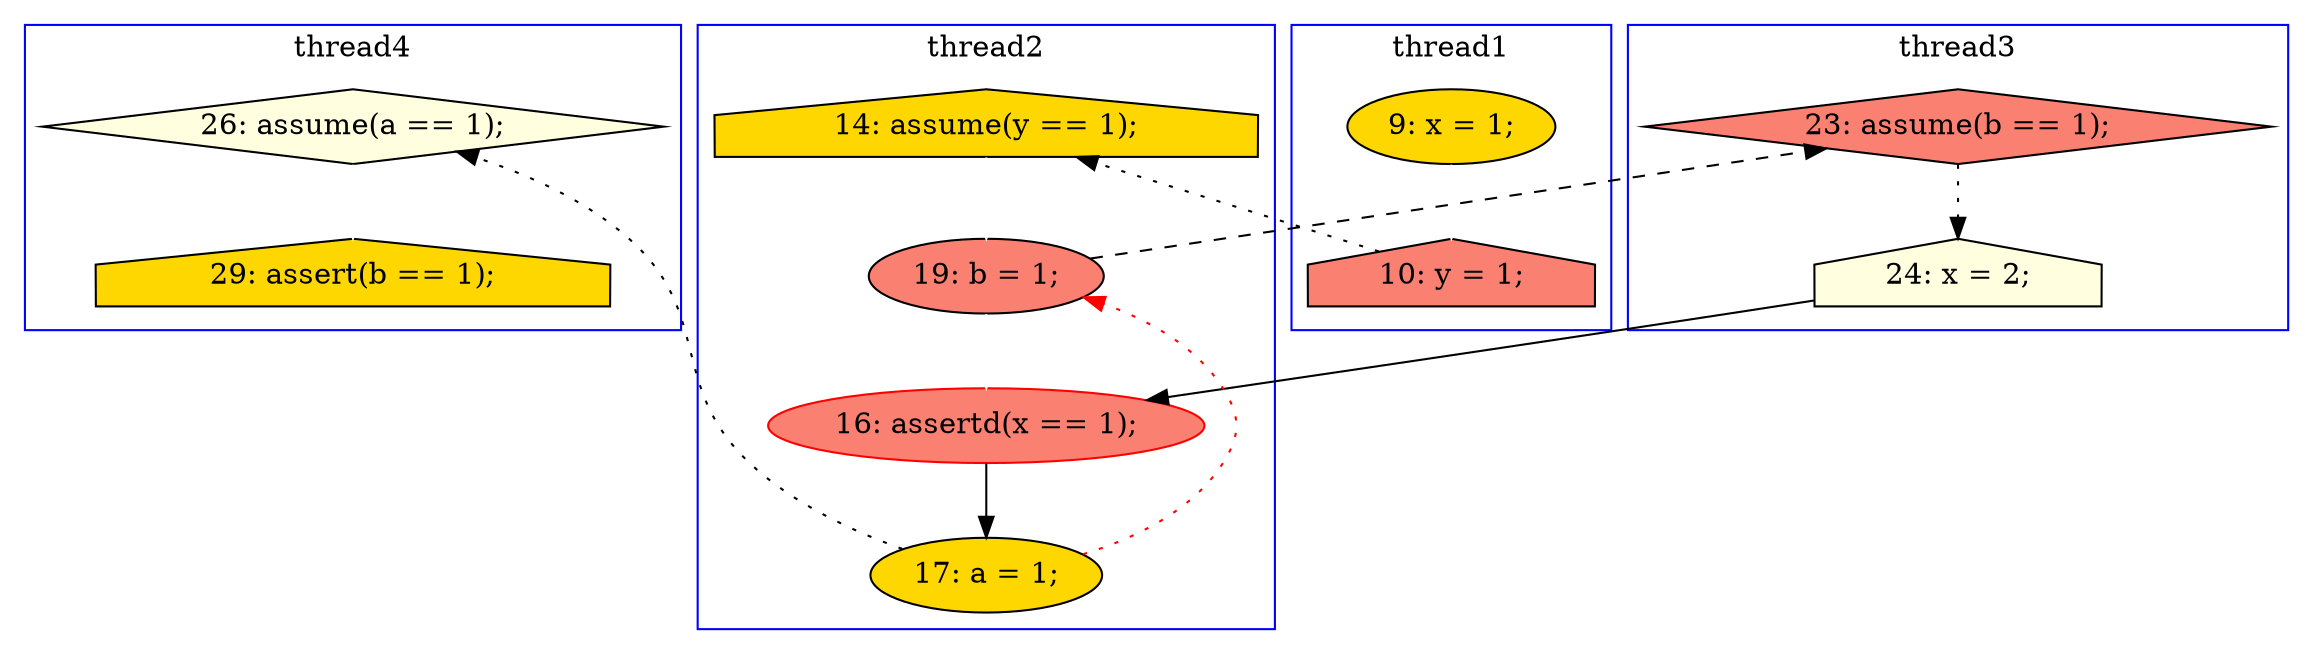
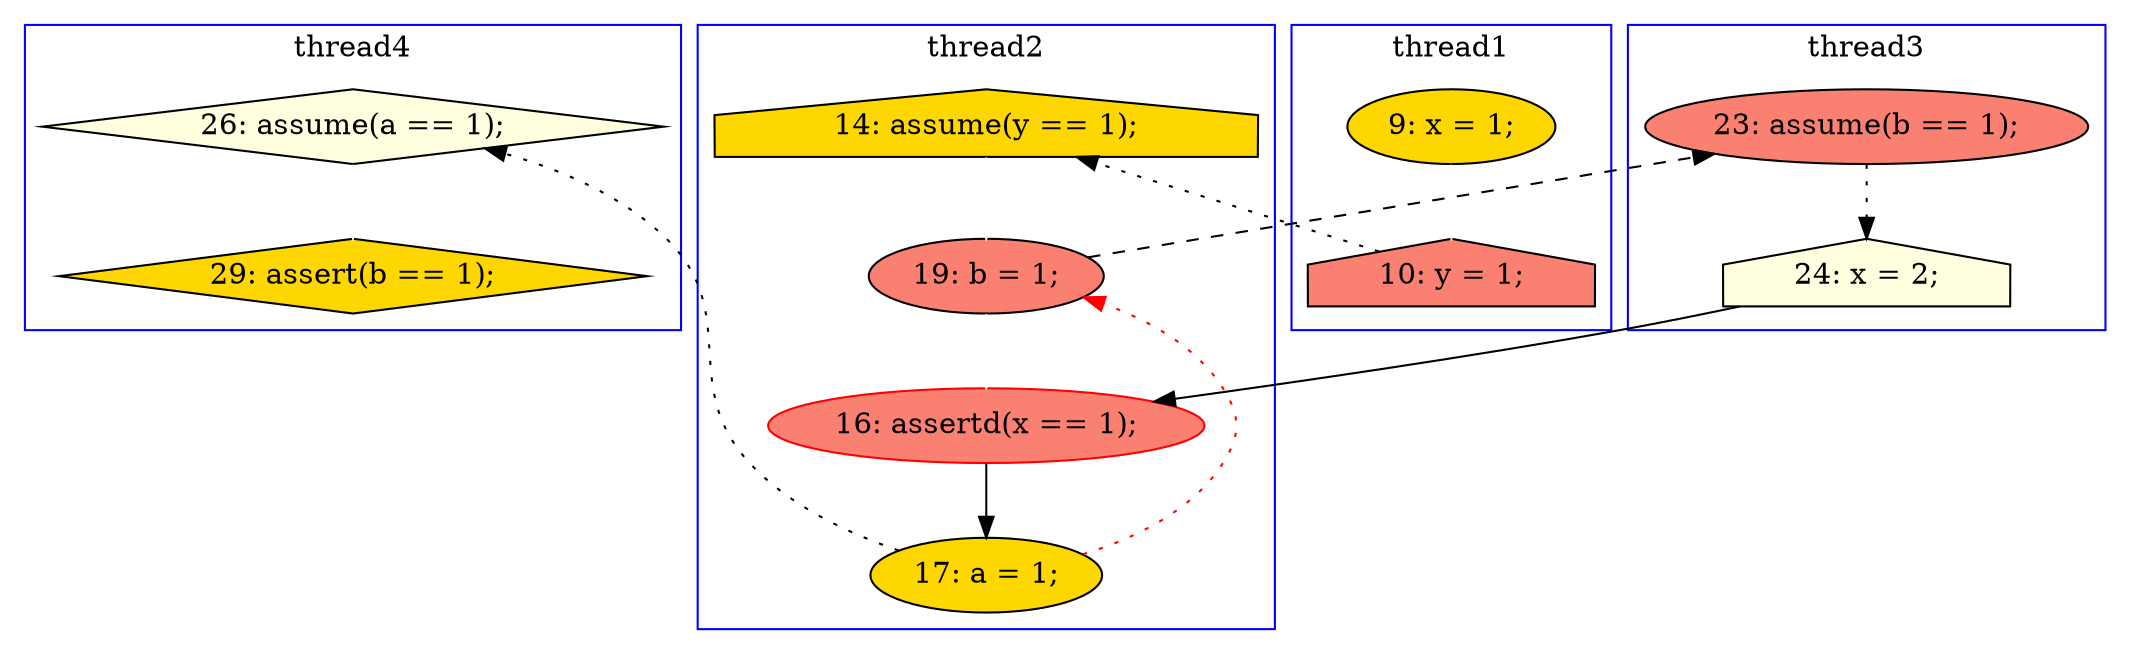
(1958, 127) -> (1867, 127)
(353, 276) -> (353, 276)
